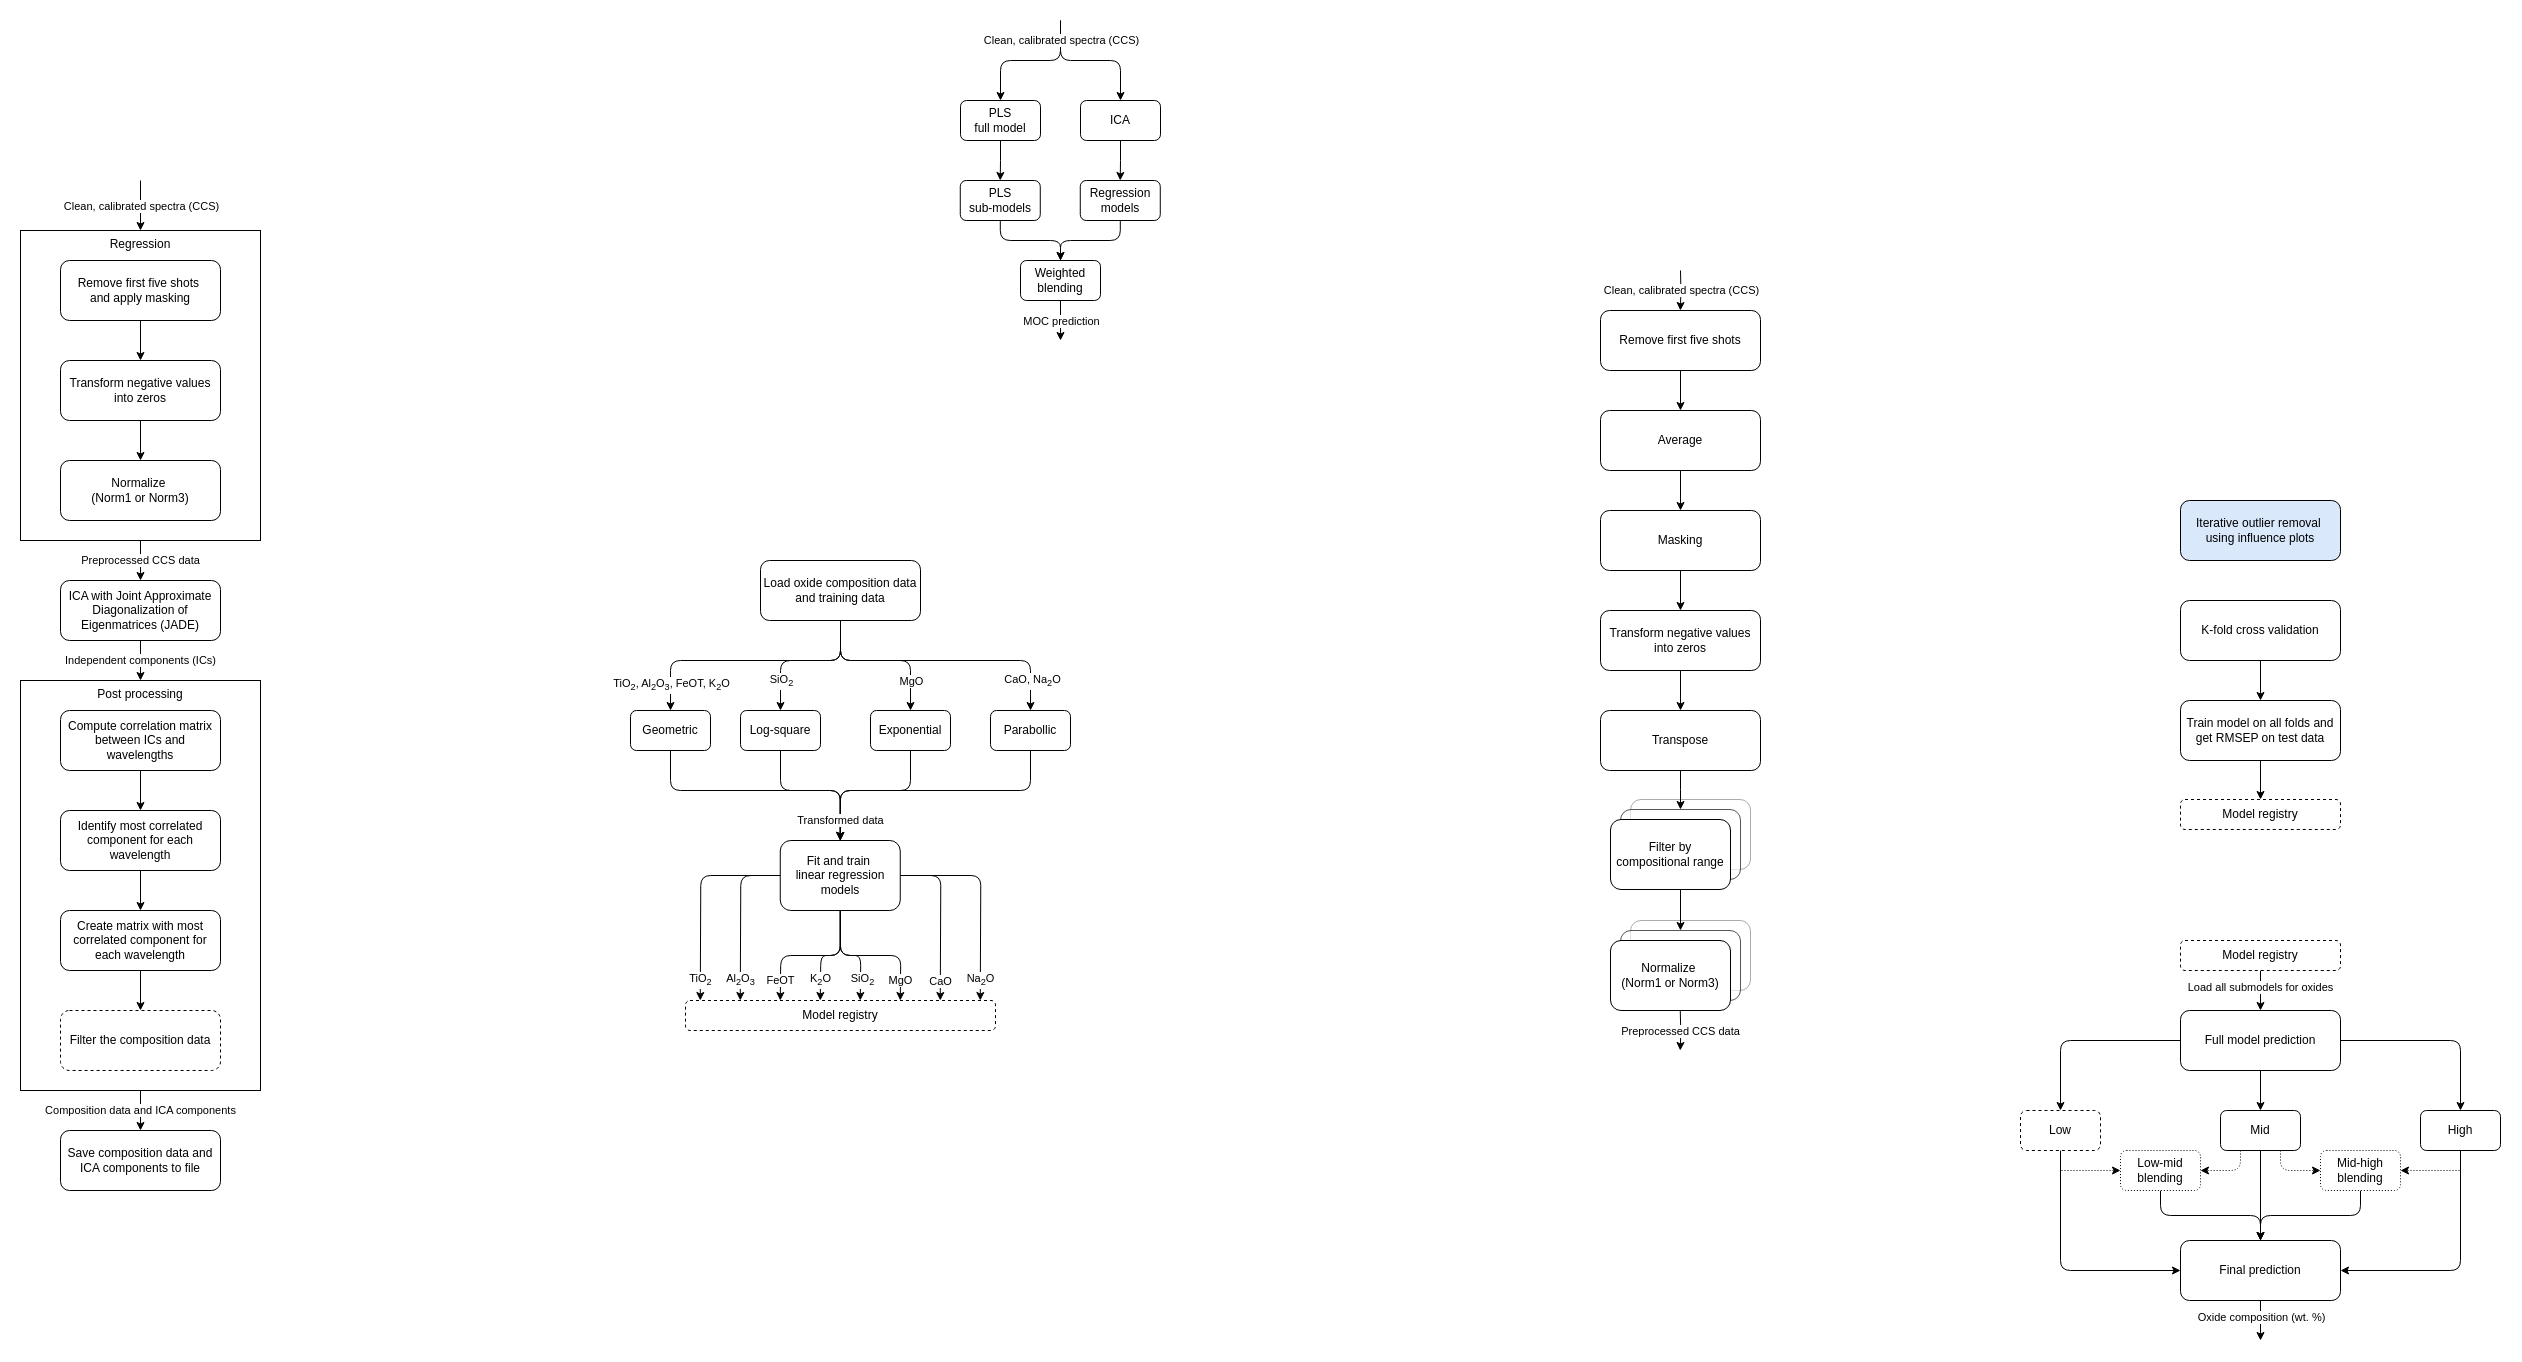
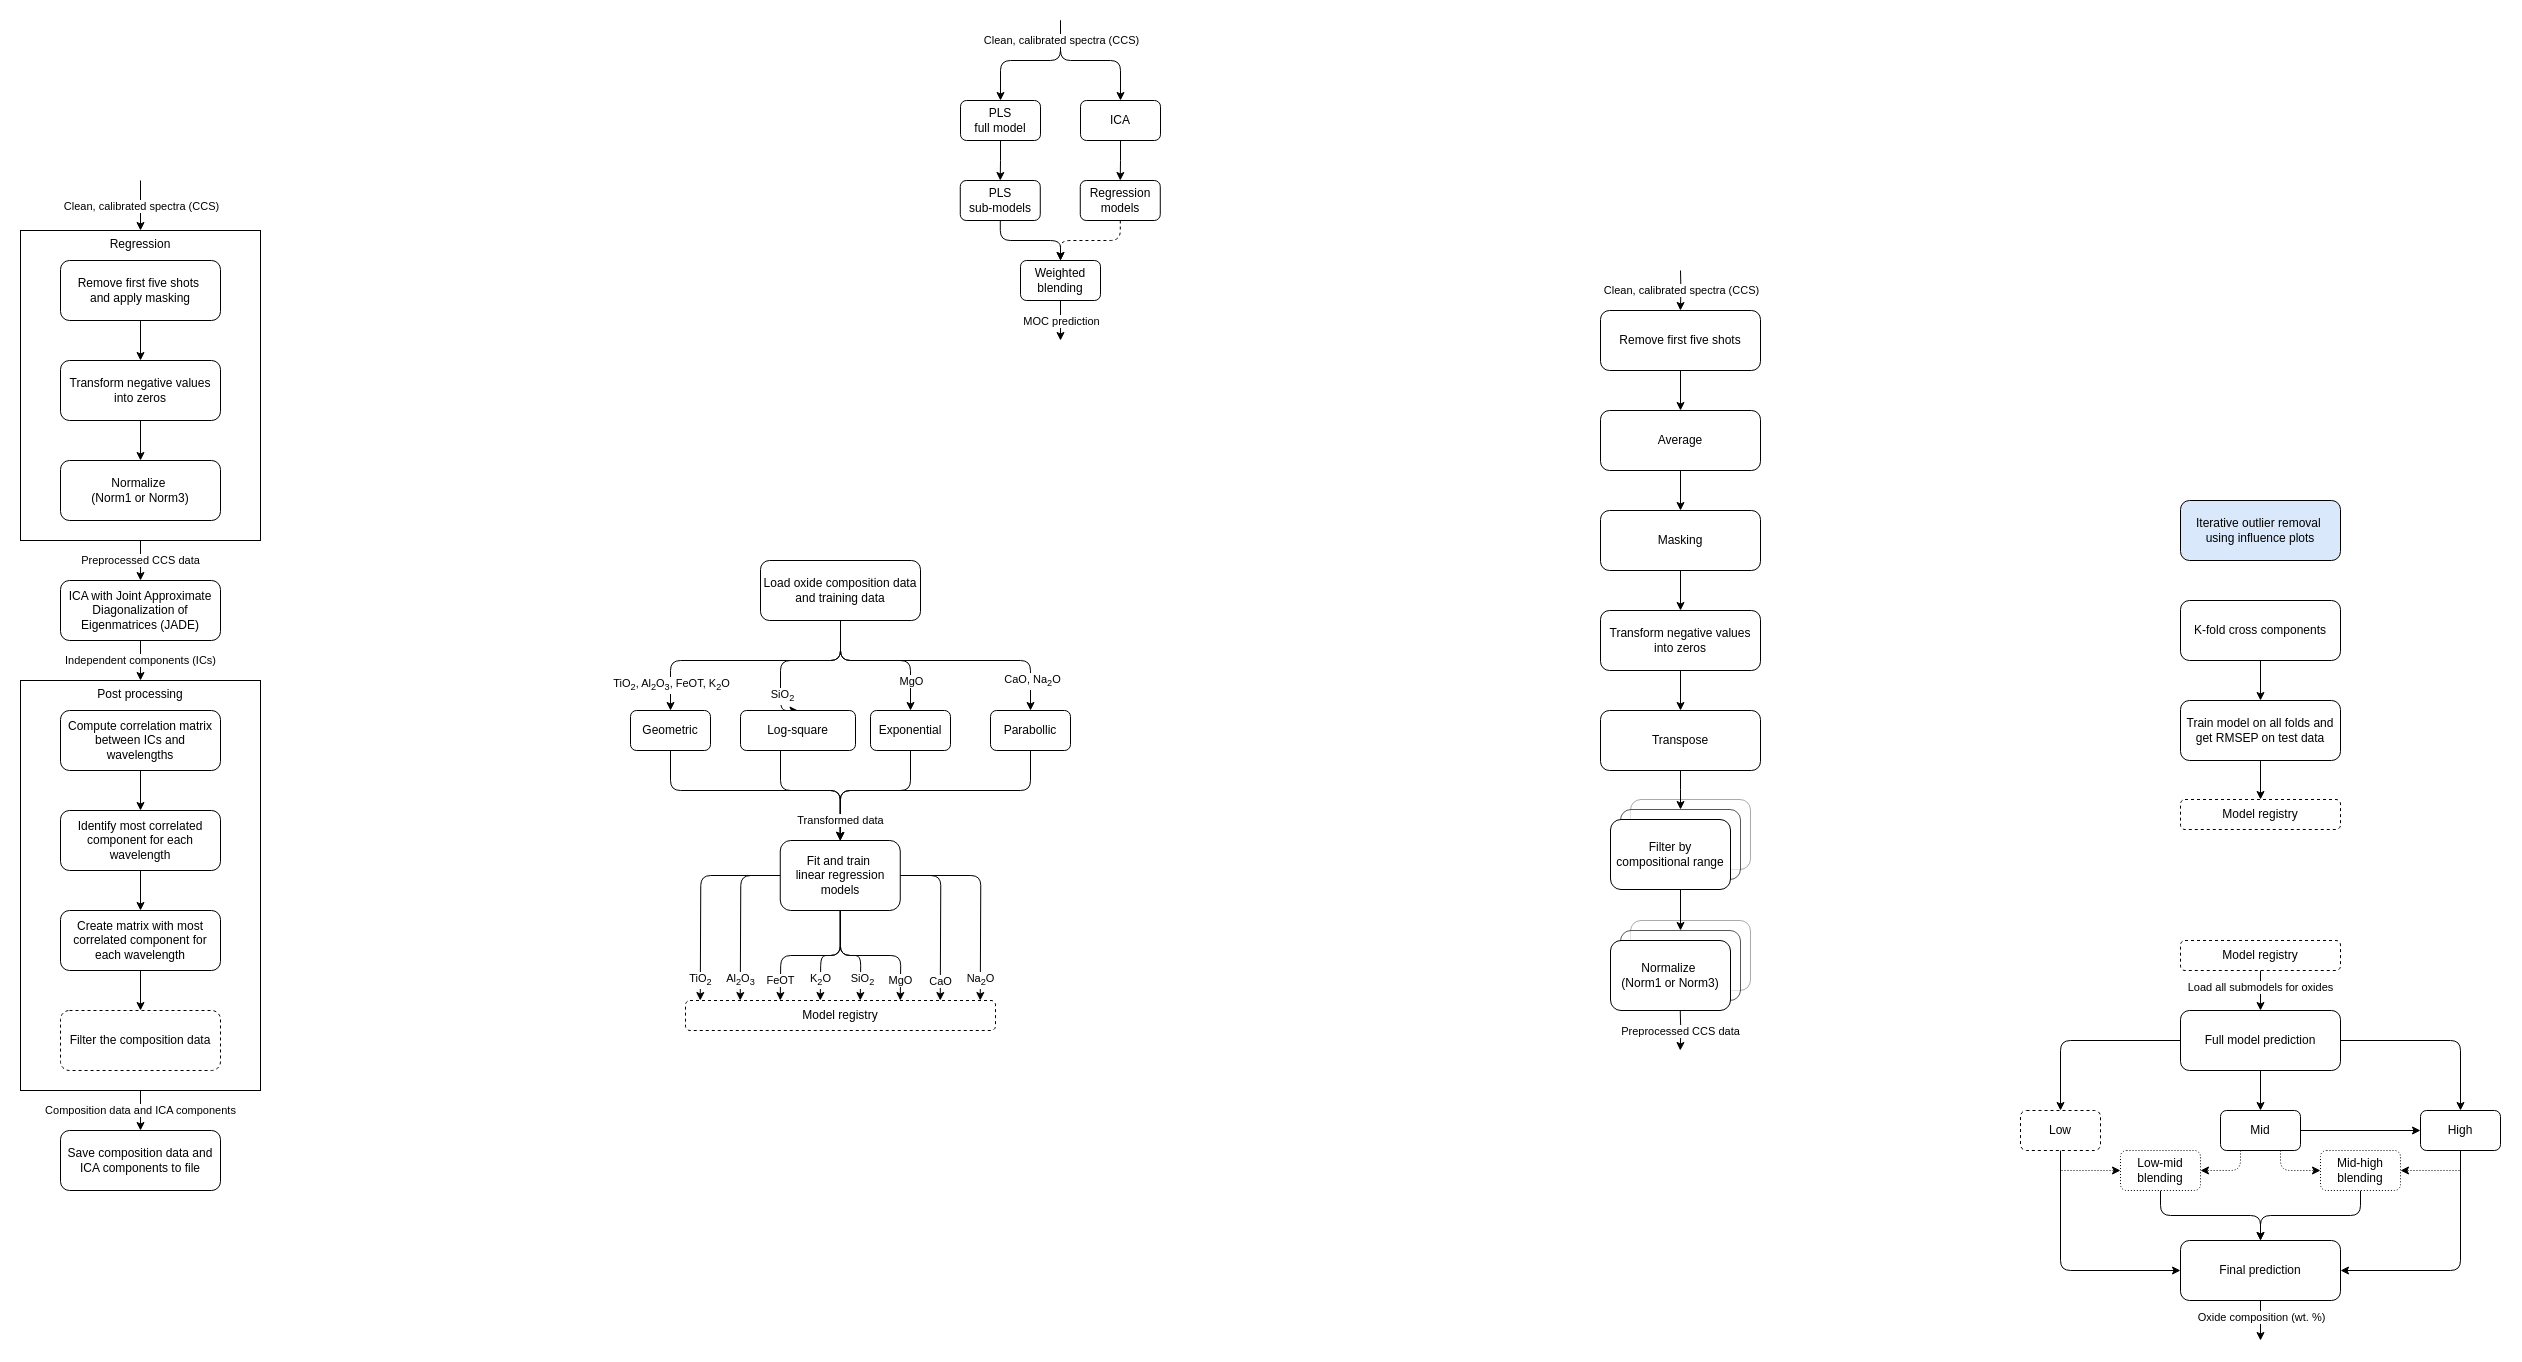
(1097, 241) -> (1097, 241)
(2261, 631) -> (2261, 631)
(781, 731) -> (798, 731)
(2261, 1184) -> (2357, 1131)
